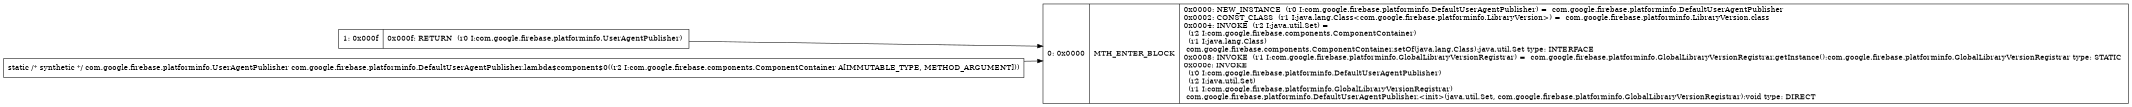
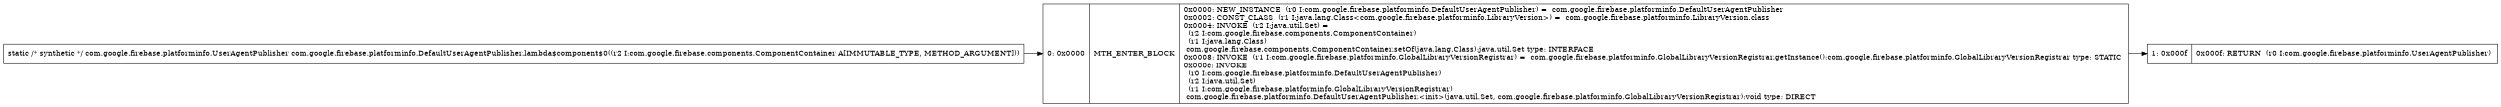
(863, 44) -> (2135, 54)
